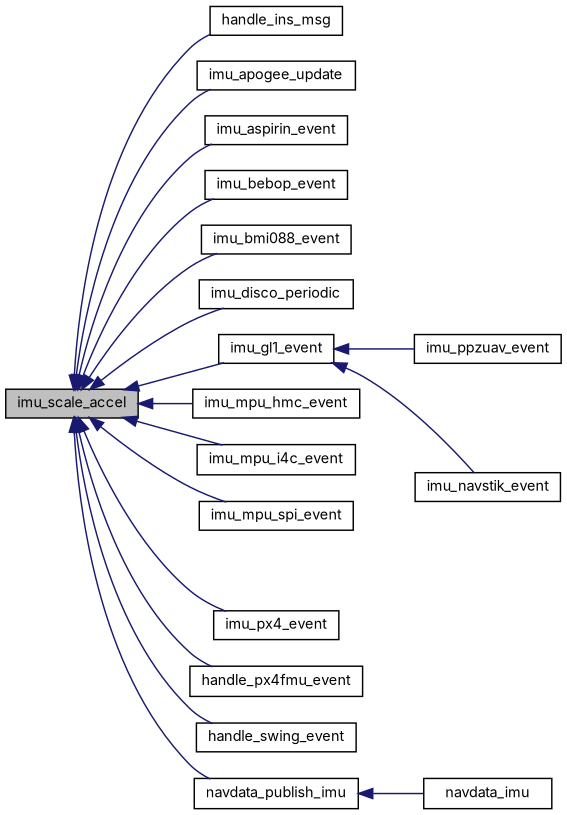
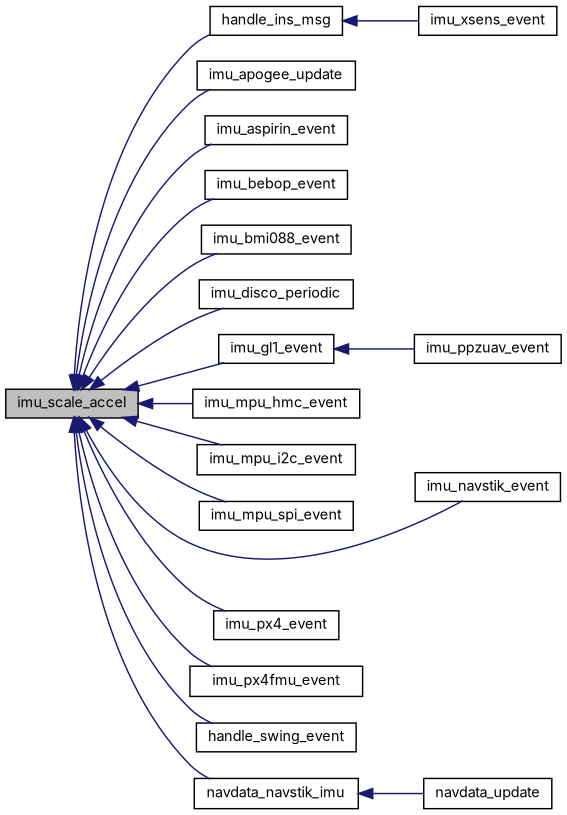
none -> (488, 21)
(415, 414) -> (253, 558)
(276, 460) -> (276, 460)
(276, 681) -> (276, 681)
(276, 794) -> (276, 794)
(488, 794) -> (488, 794)
